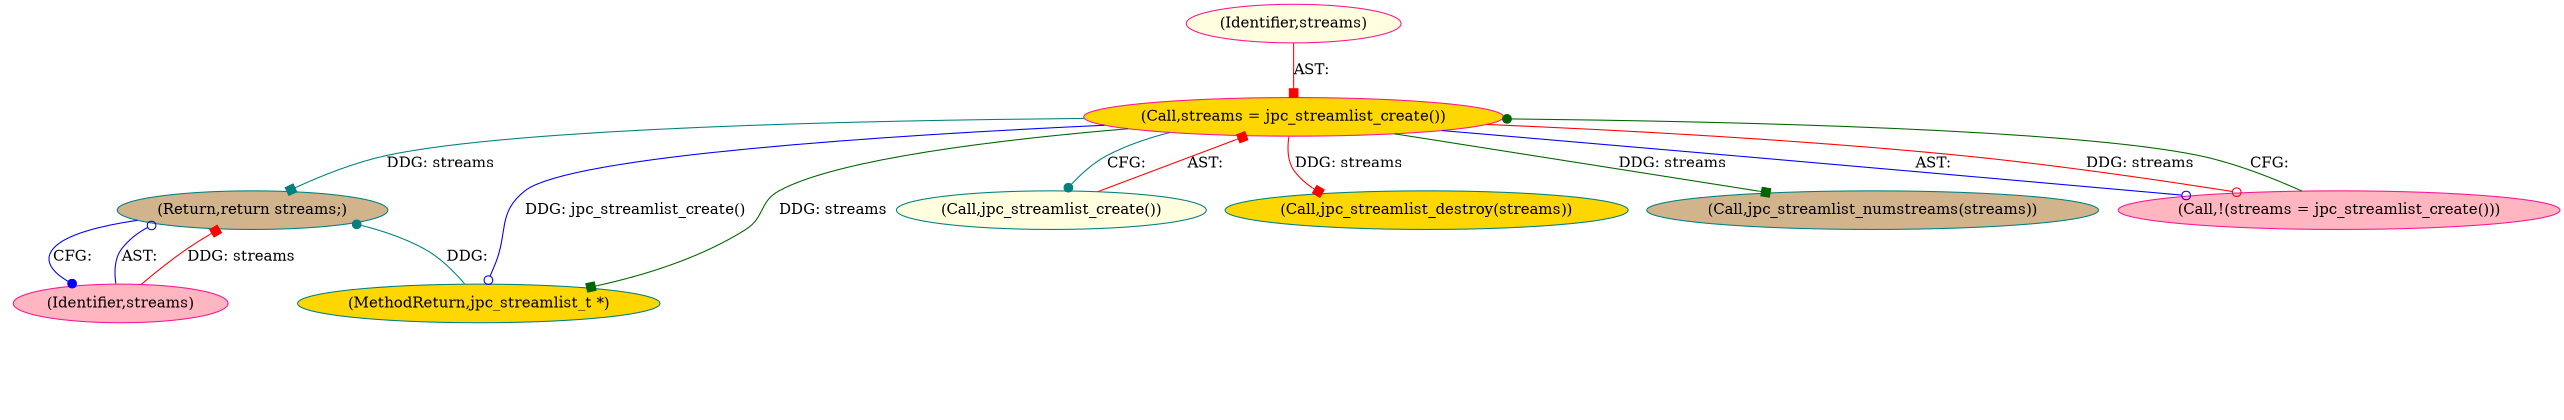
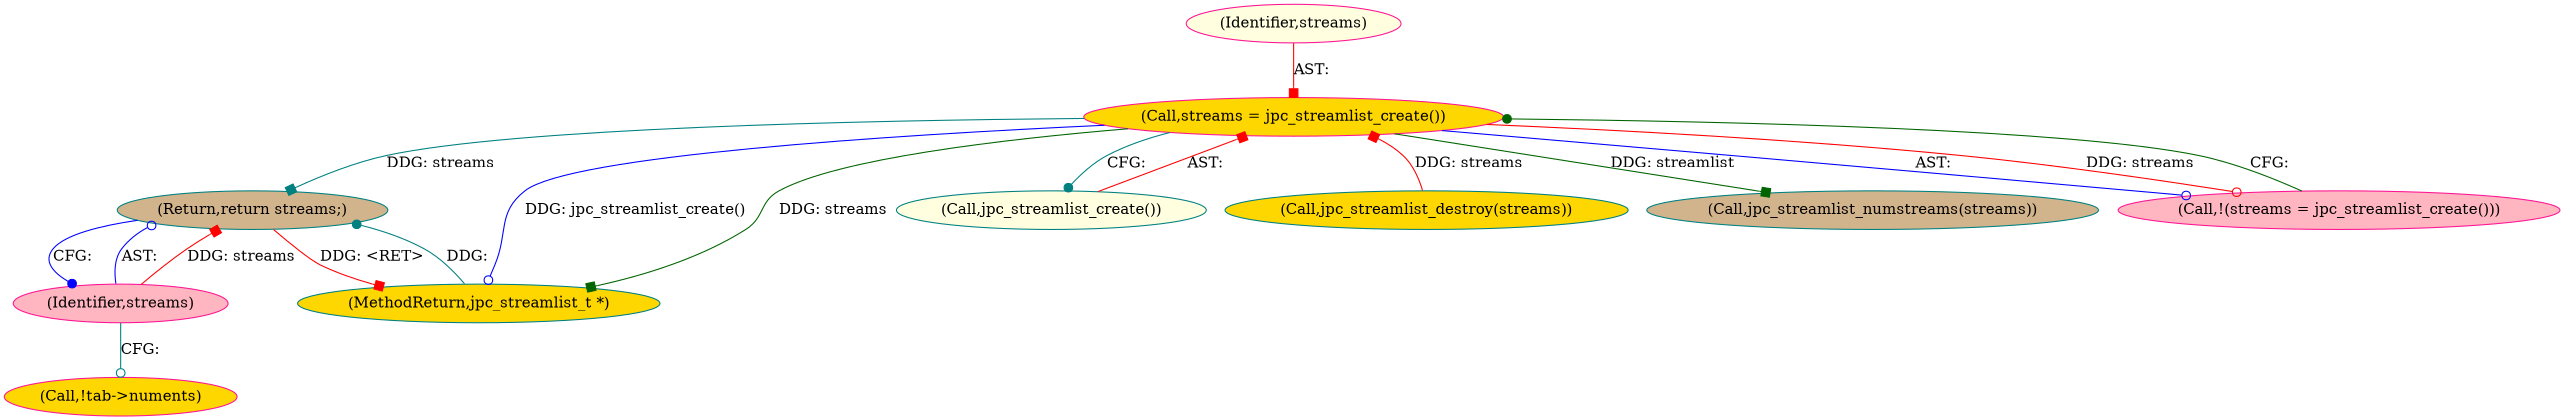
(1673, 164) -> (1673, 164)
(1292, 166) -> (1407, 160)
none -> (319, 264)
none -> (121, 397)
